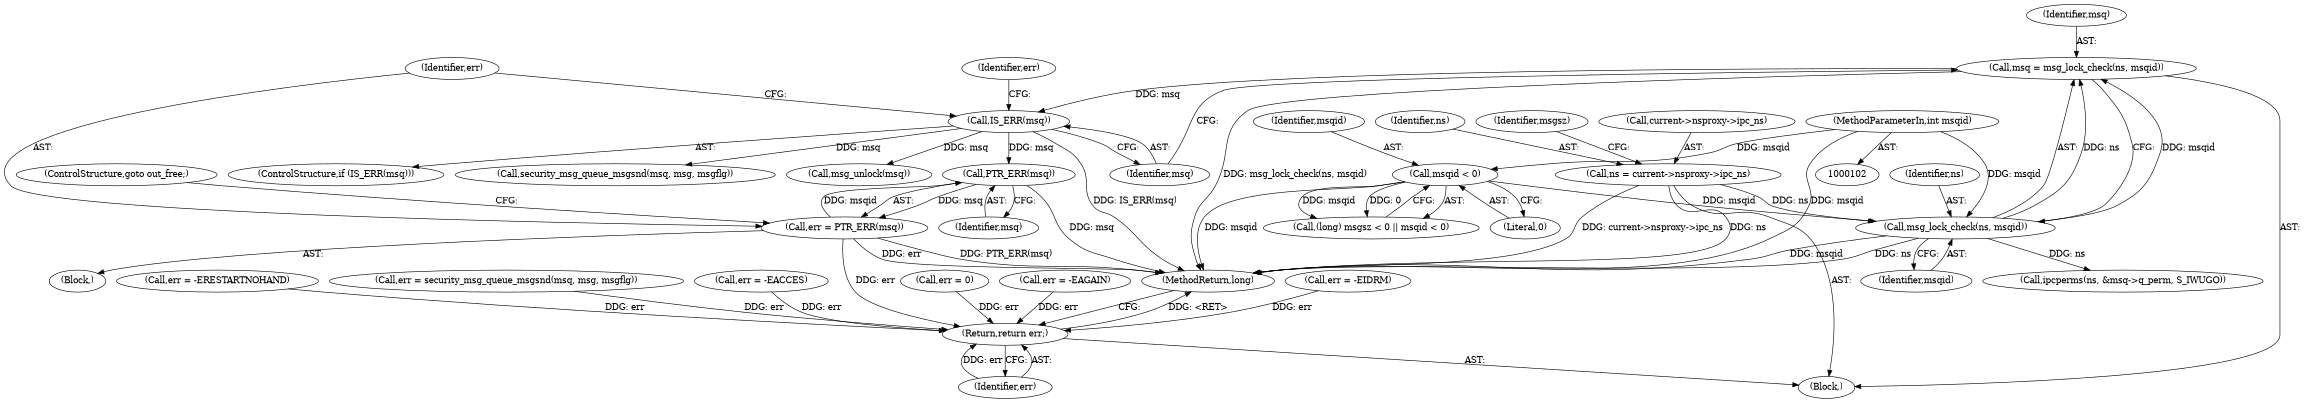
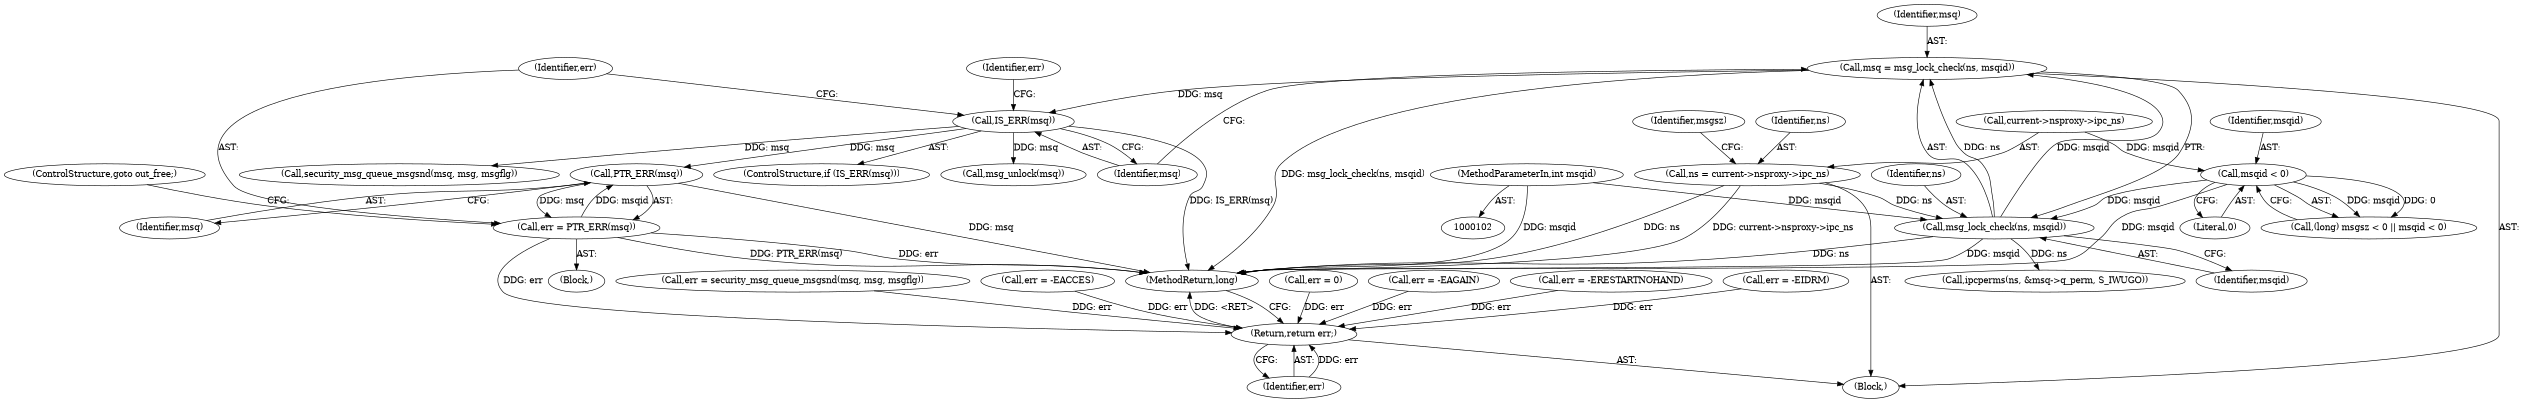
(2145, 148) -> (2196, 148)
(1668, 159) -> (2139, 157)
